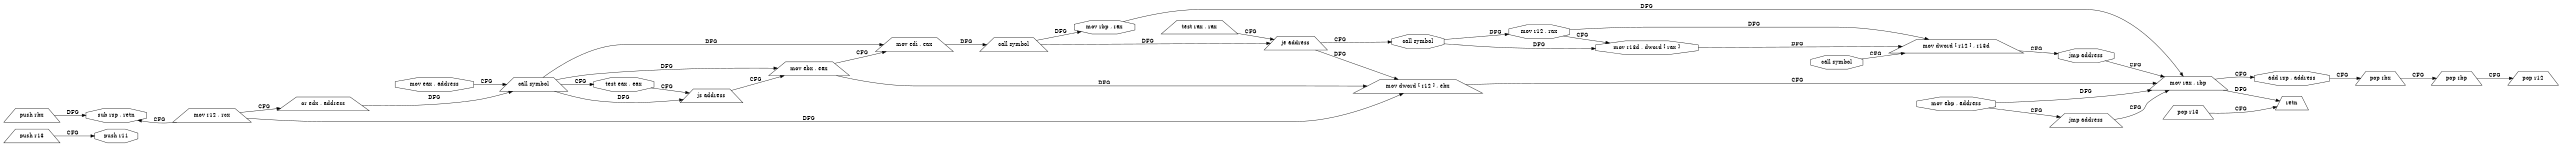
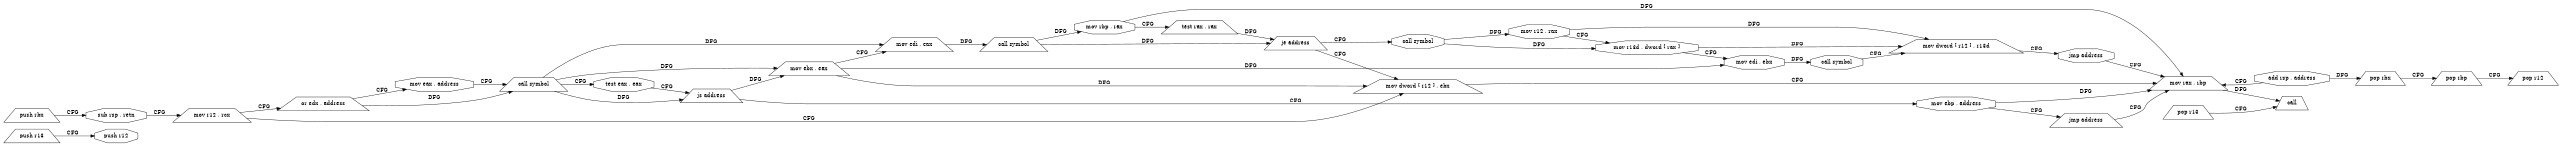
none -> (1150, 27)
(1251, 32) -> (1251, 32)
(1340, 54) -> (1340, 54)
none -> (1754, 62)
(2343, 75) -> (2343, 75)
(2233, 77) -> (2244, 85)
(756, 80) -> (756, 80)
none -> (378, 94)
(2292, 103) -> (2292, 103)
none -> (1326, 104)
(73, 112) -> (73, 112)
(809, 119) -> (809, 119)
(159, 123) -> (162, 115)
(116, 136) -> (116, 136)
